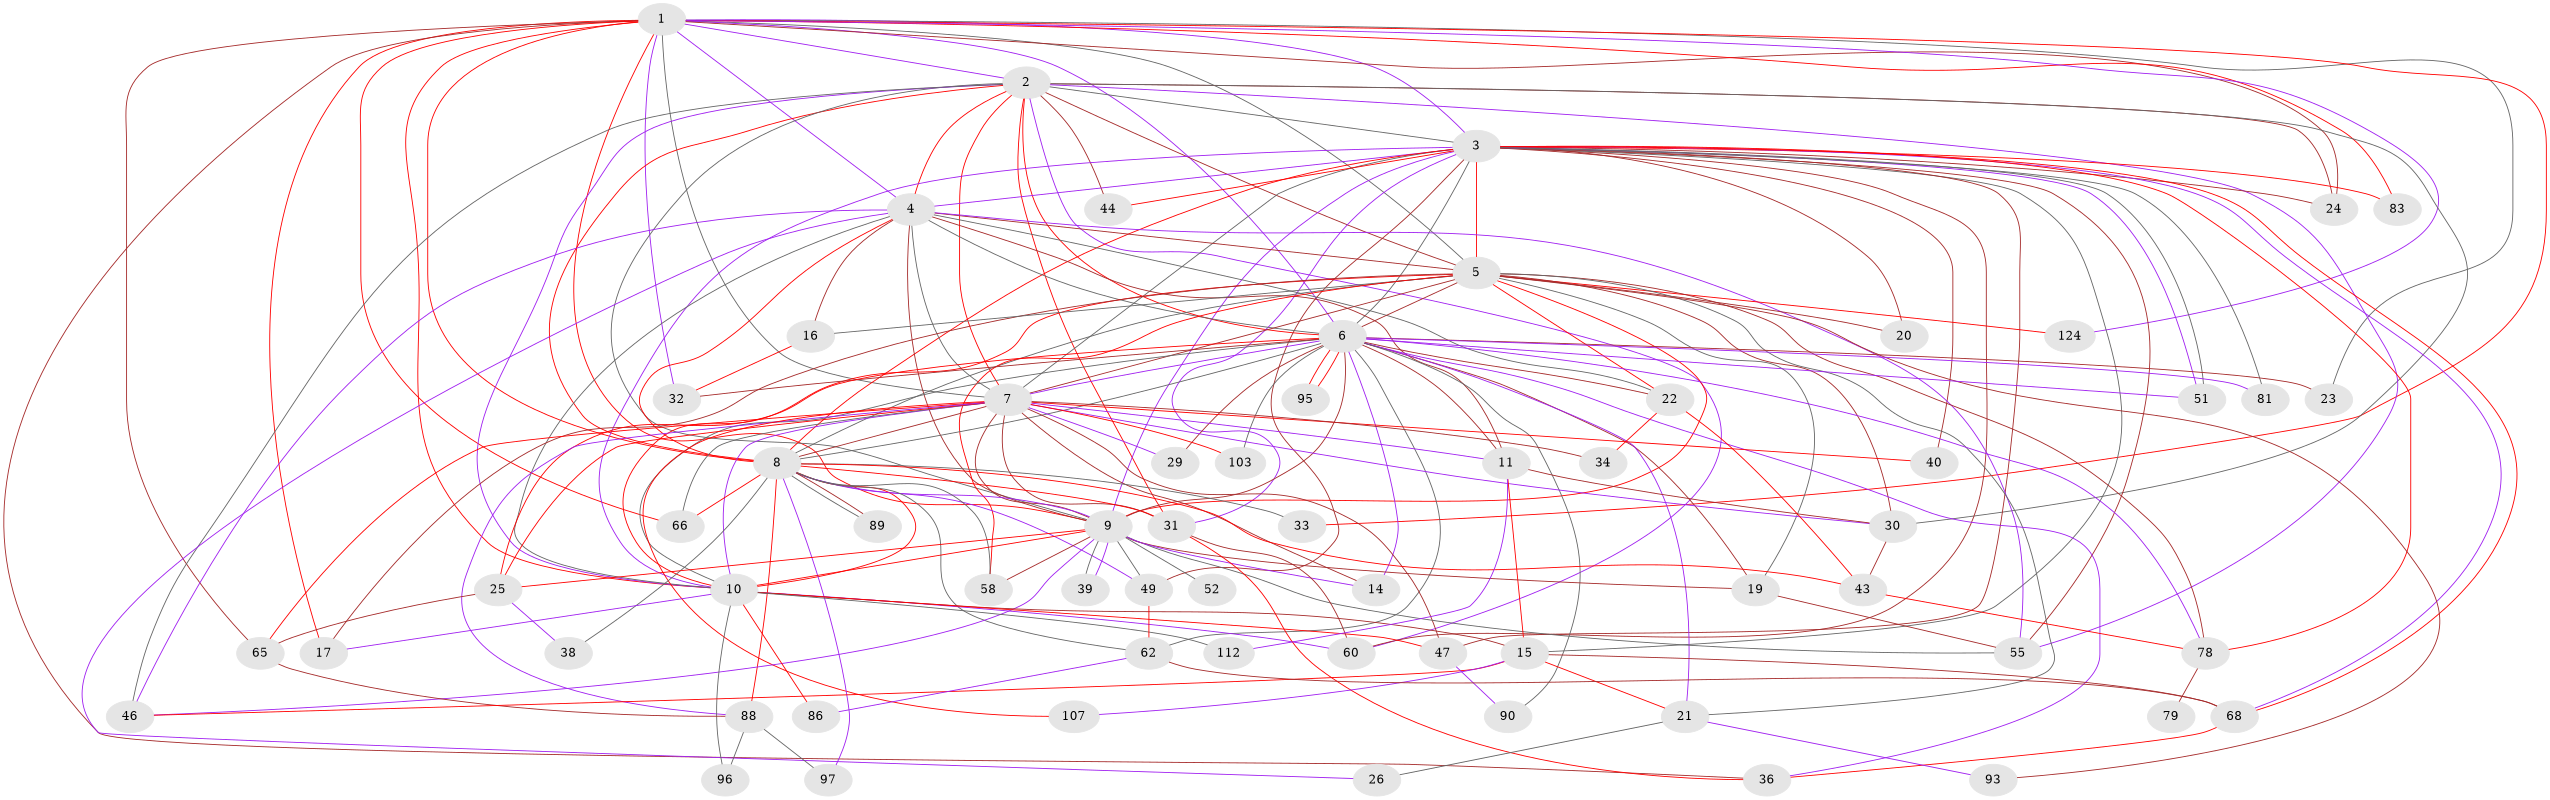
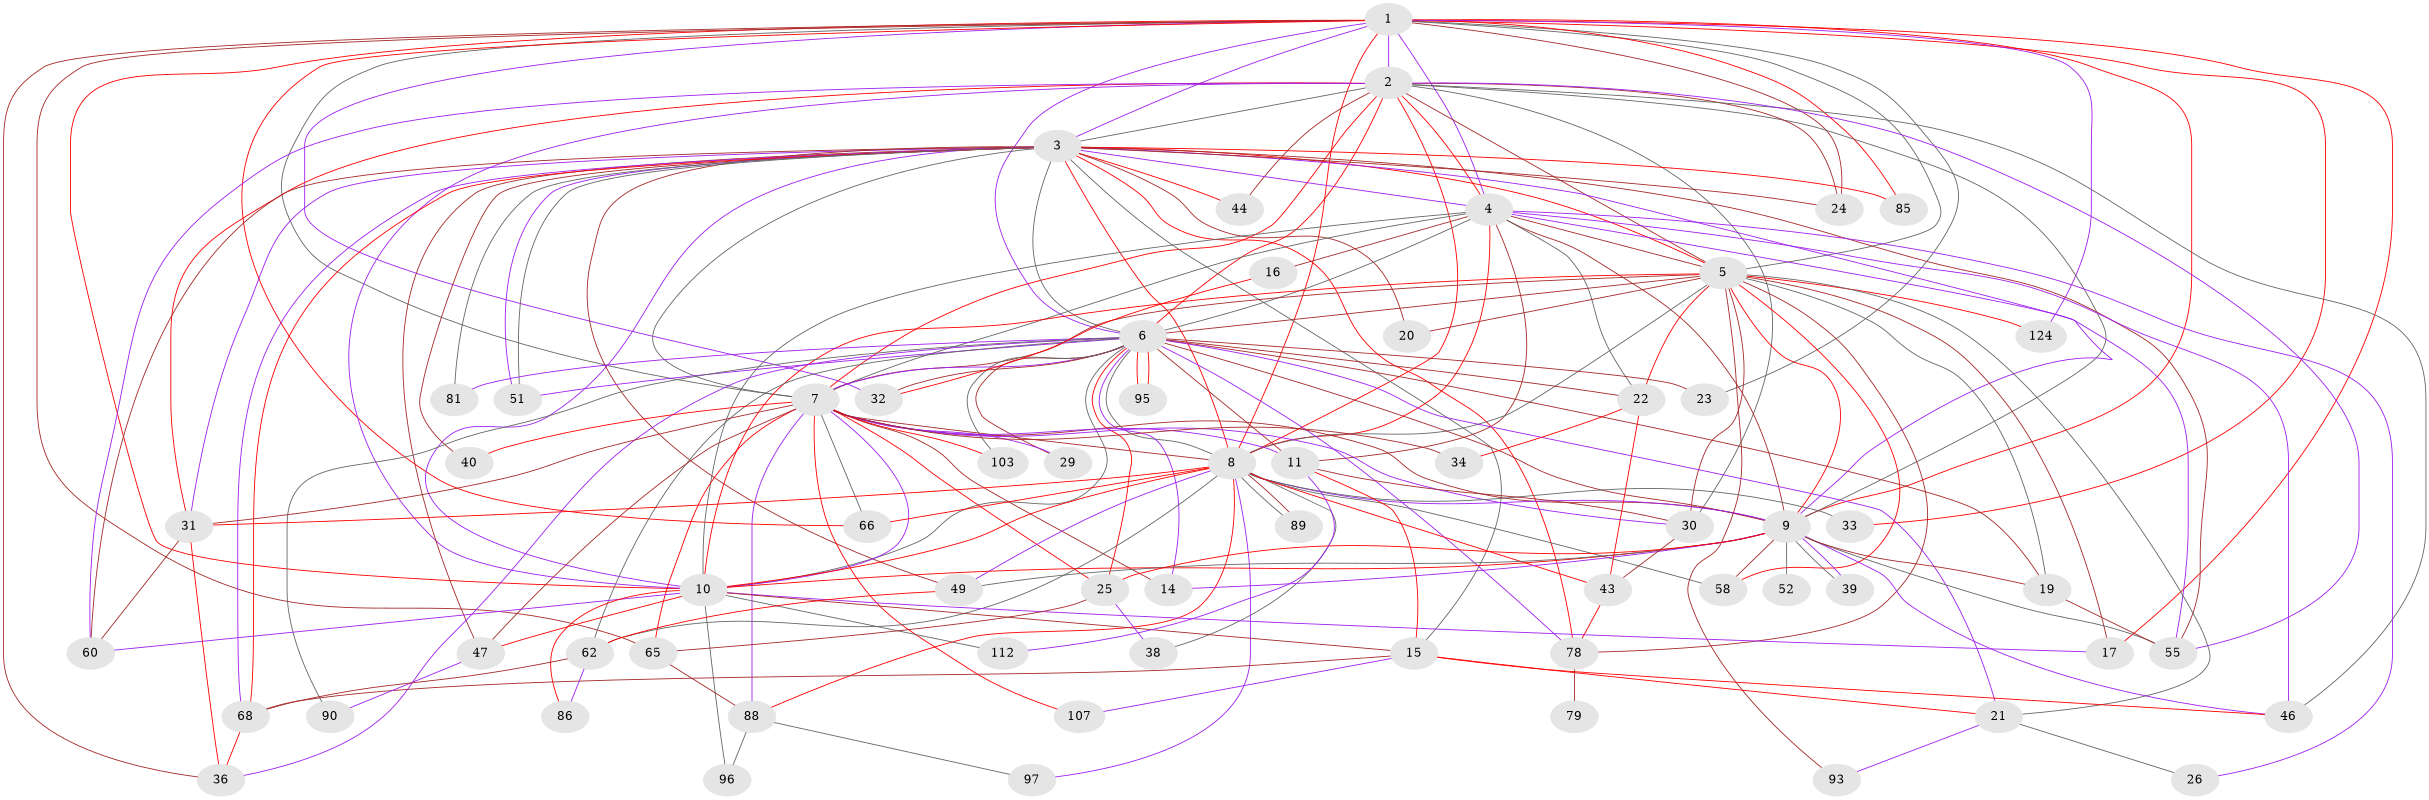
(2398, 210) -> (1904, 210)
(1174, 302) -> none
